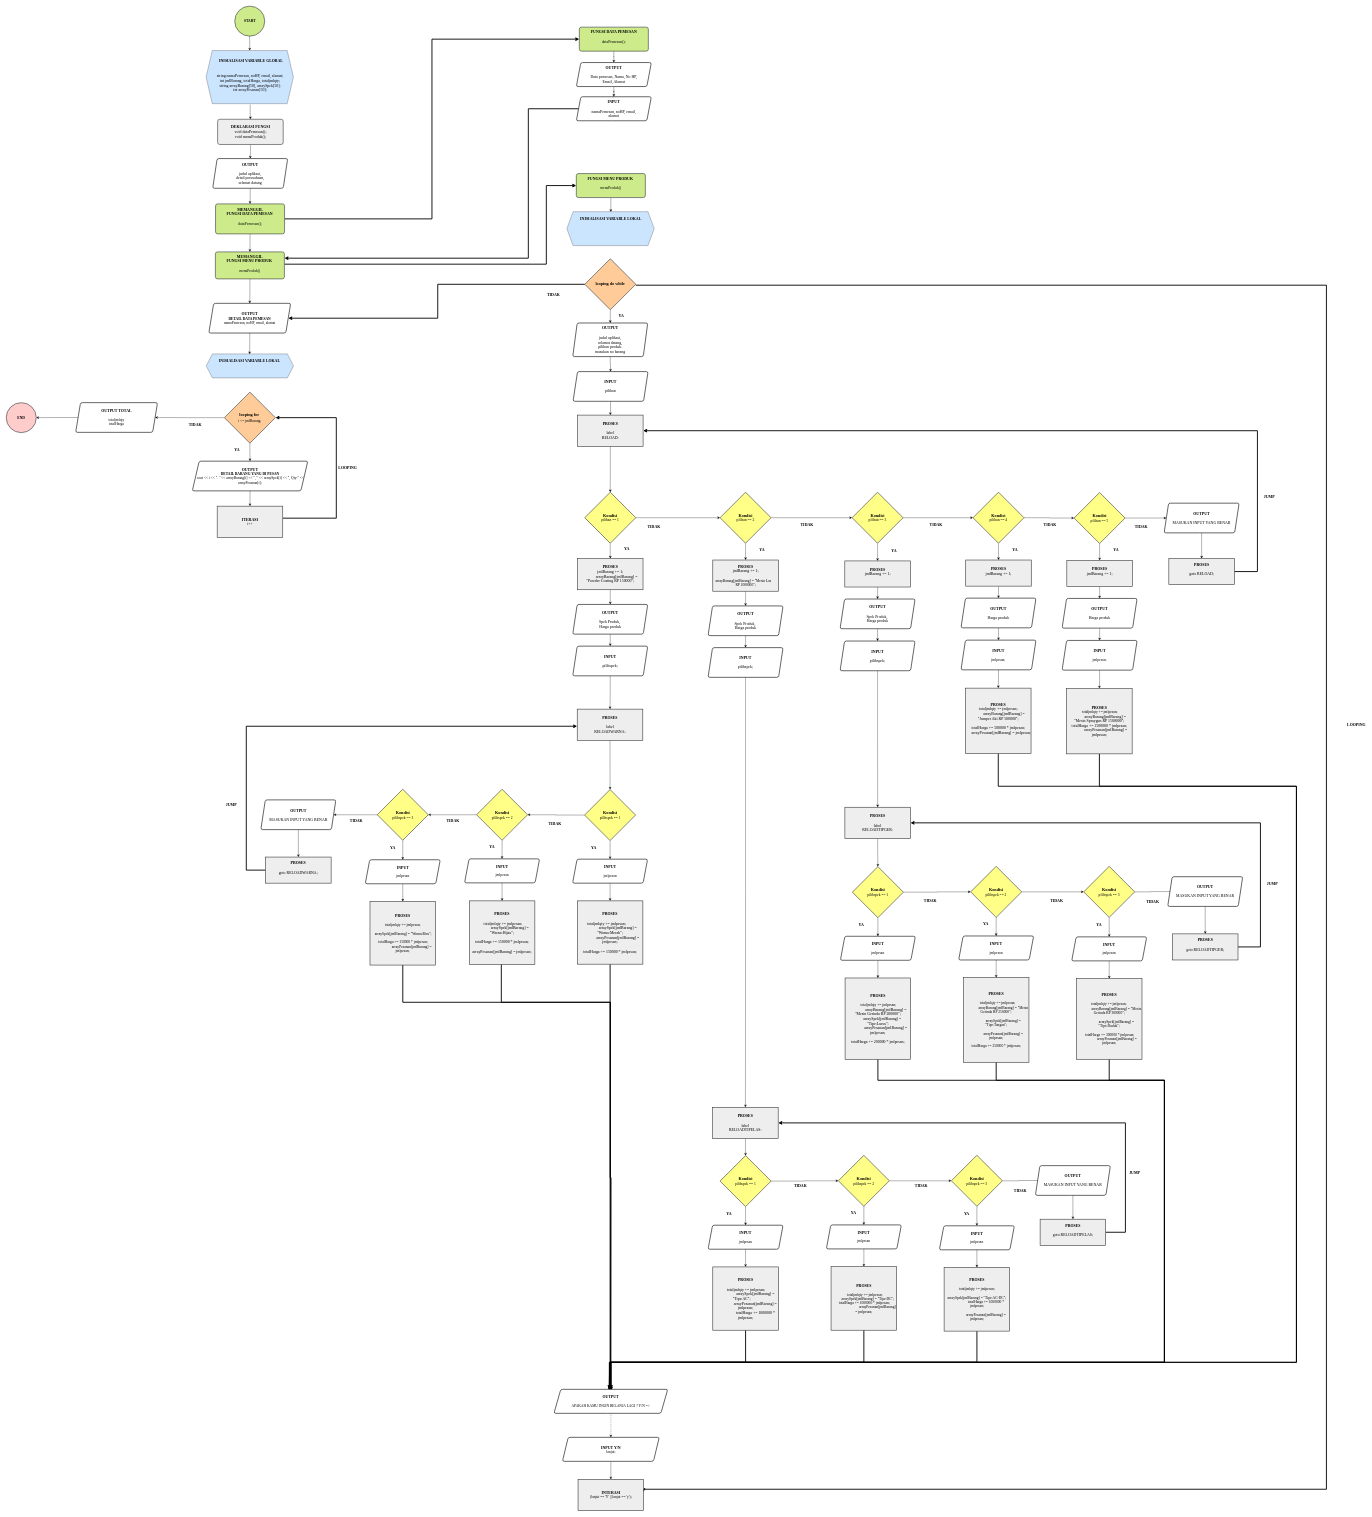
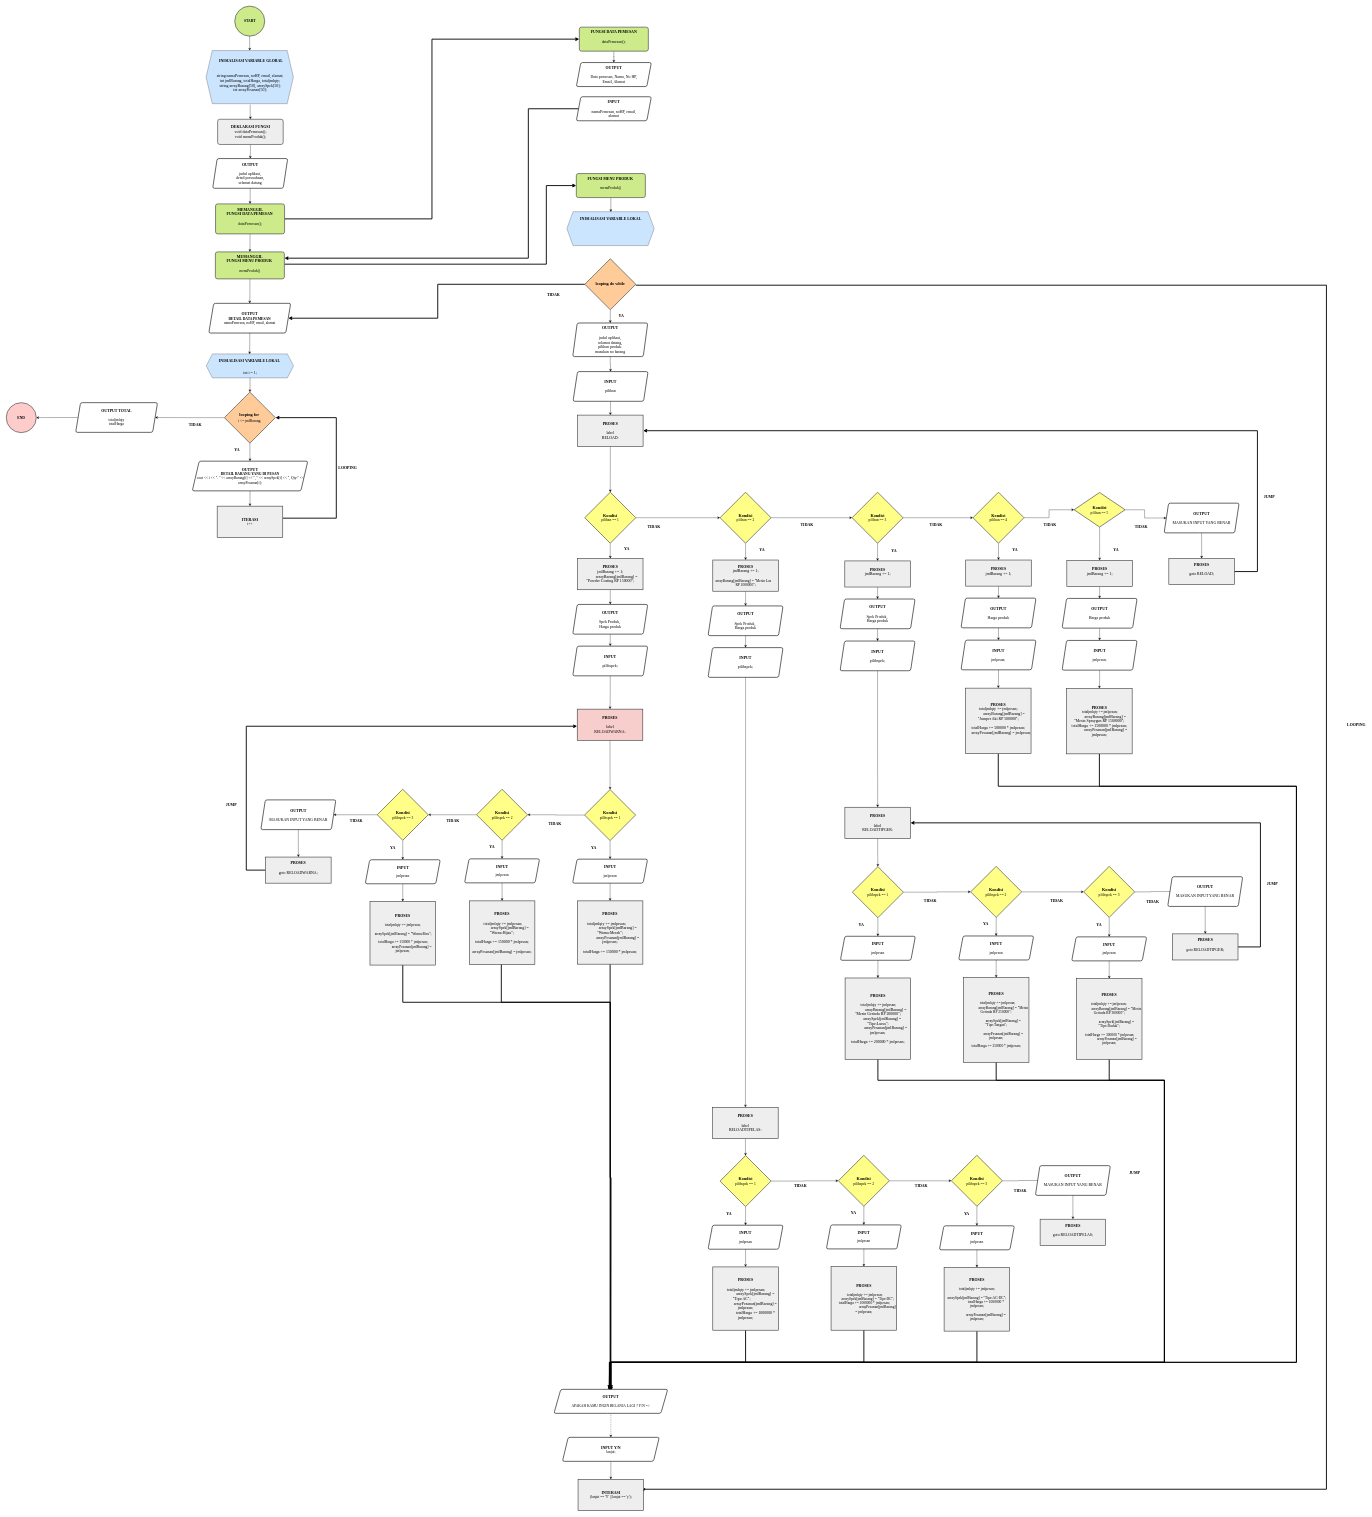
(614, 93) -> none
none -> (250, 373)
none -> (250, 389)
(1099, 518) -> (1099, 510)
(610, 725) -> (610, 725)
(1017, 1123) -> none
